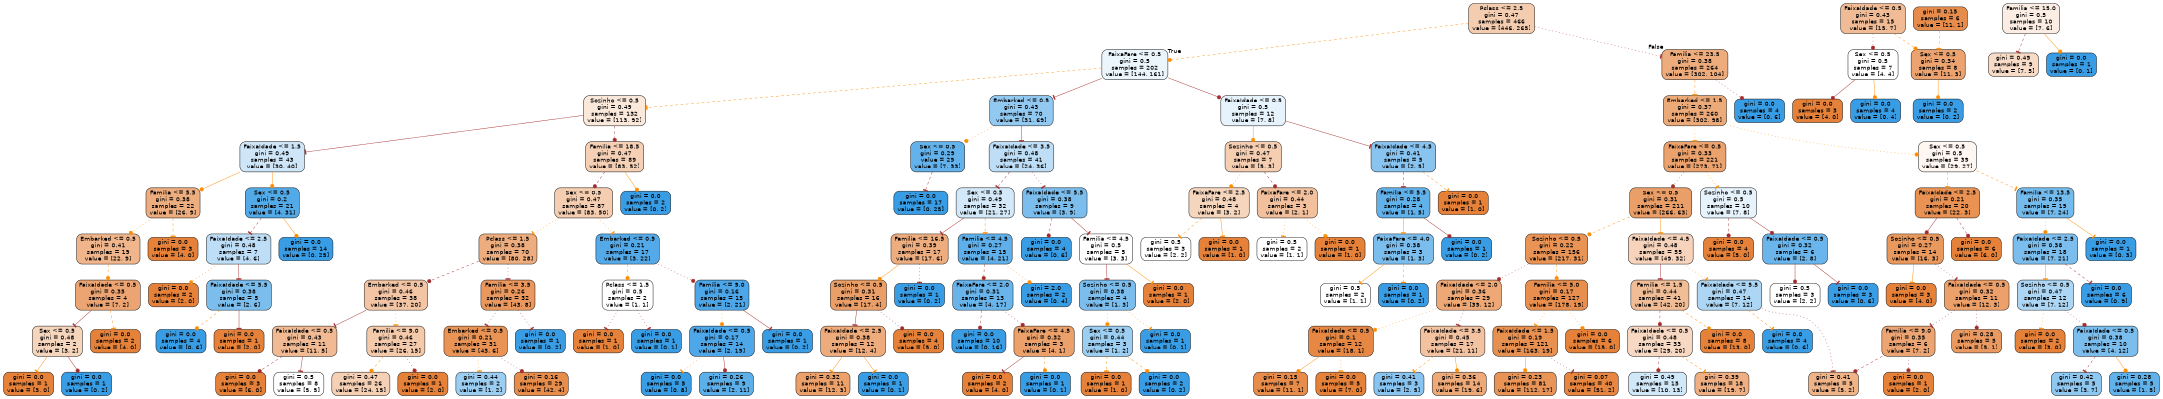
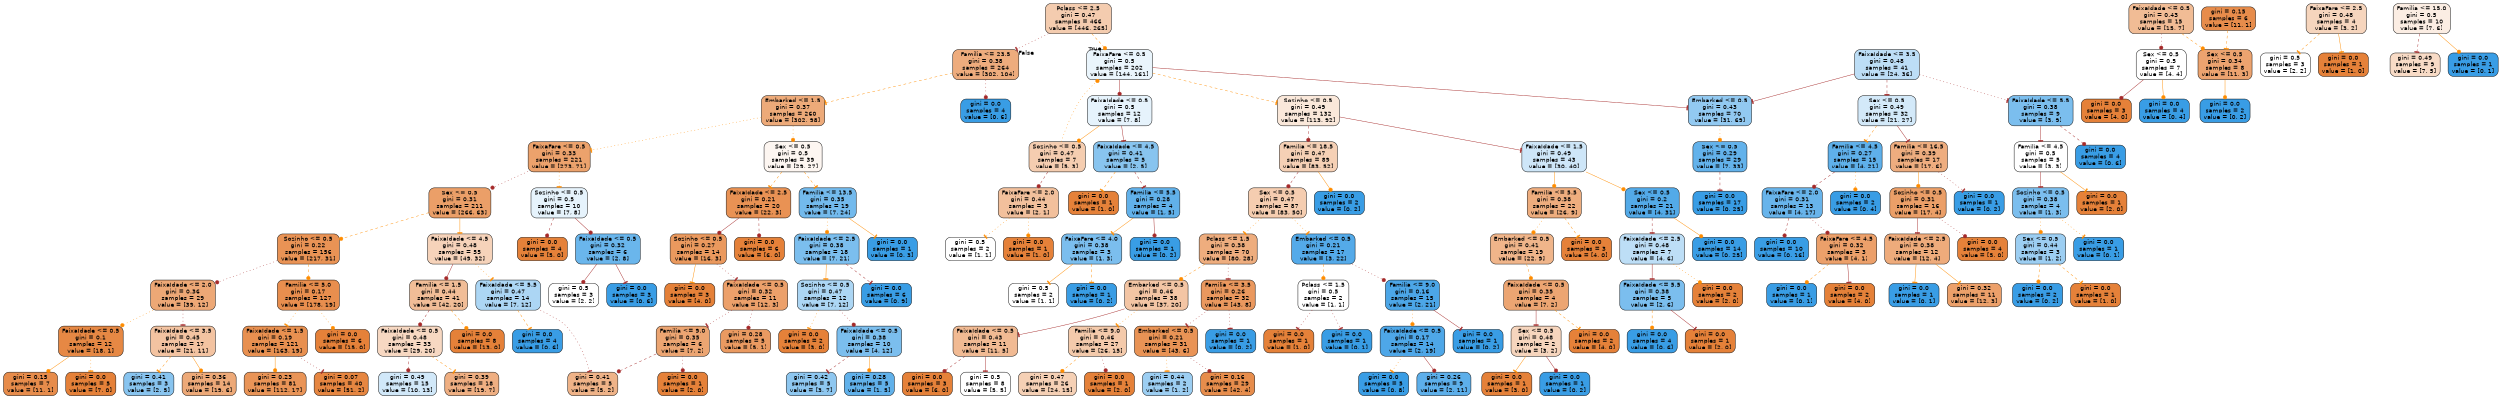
(1021, 133) -> (1804, 88)
(938, 157) -> (1720, 157)
(1237, 178) -> (1075, 109)
(455, 271) -> (1194, 271)
(1660, 271) -> (450, 270)
(1046, 295) -> (1856, 203)
